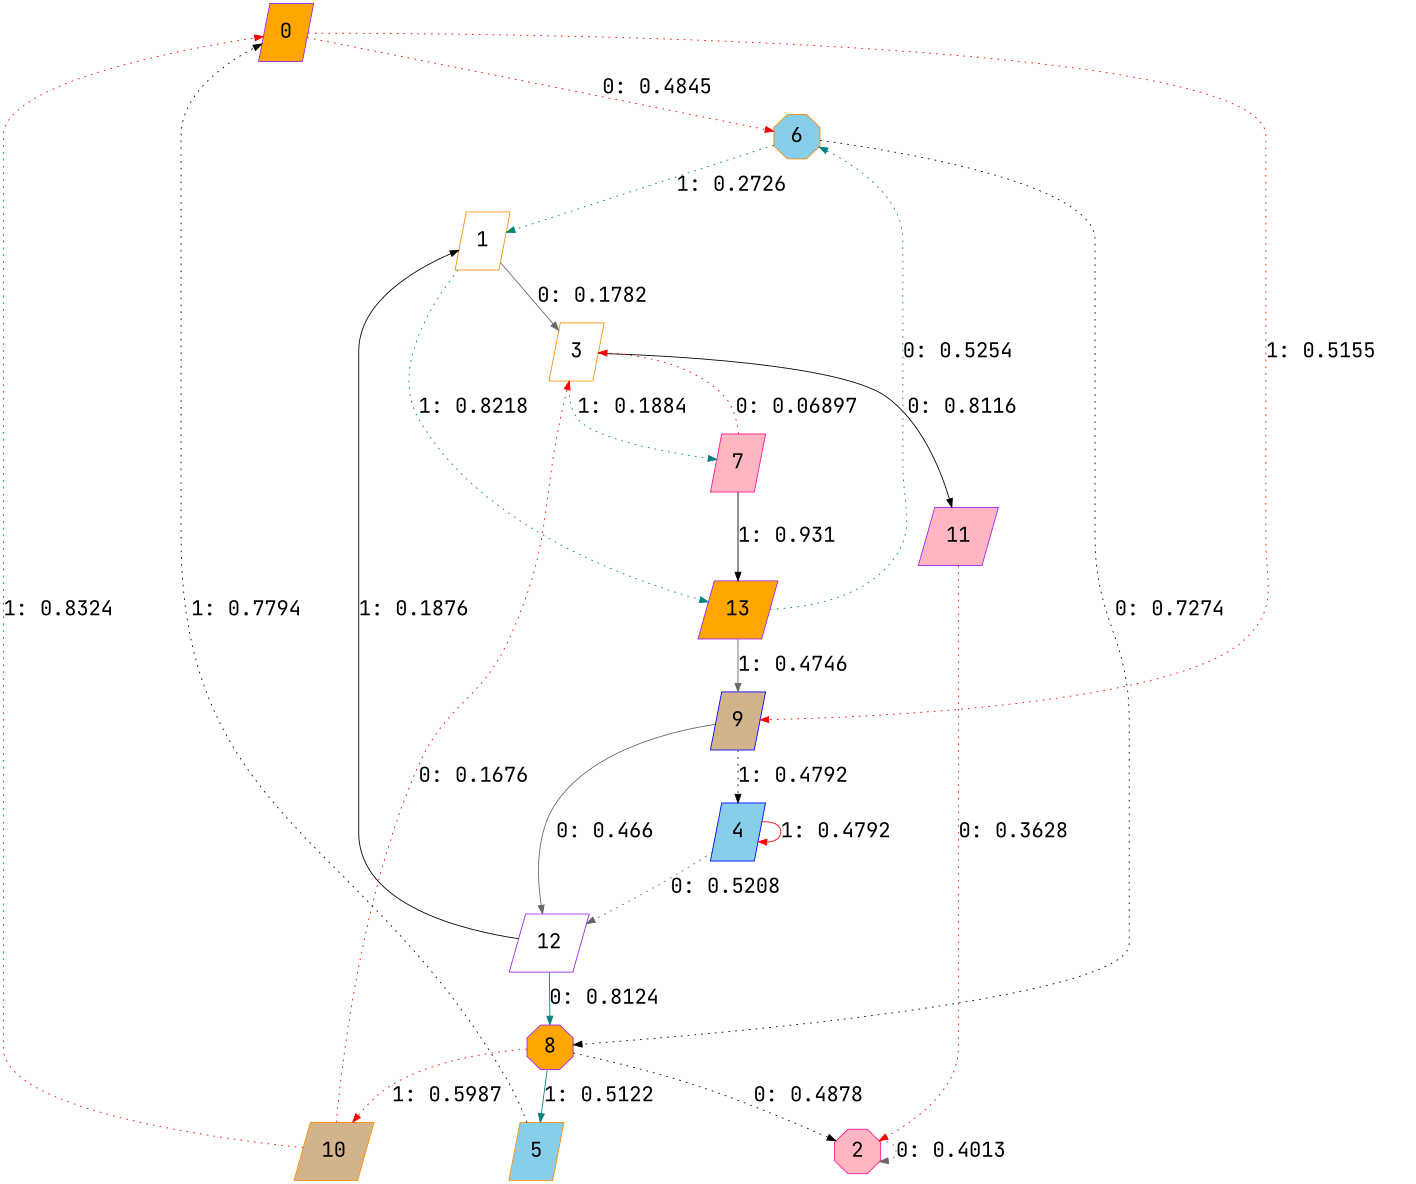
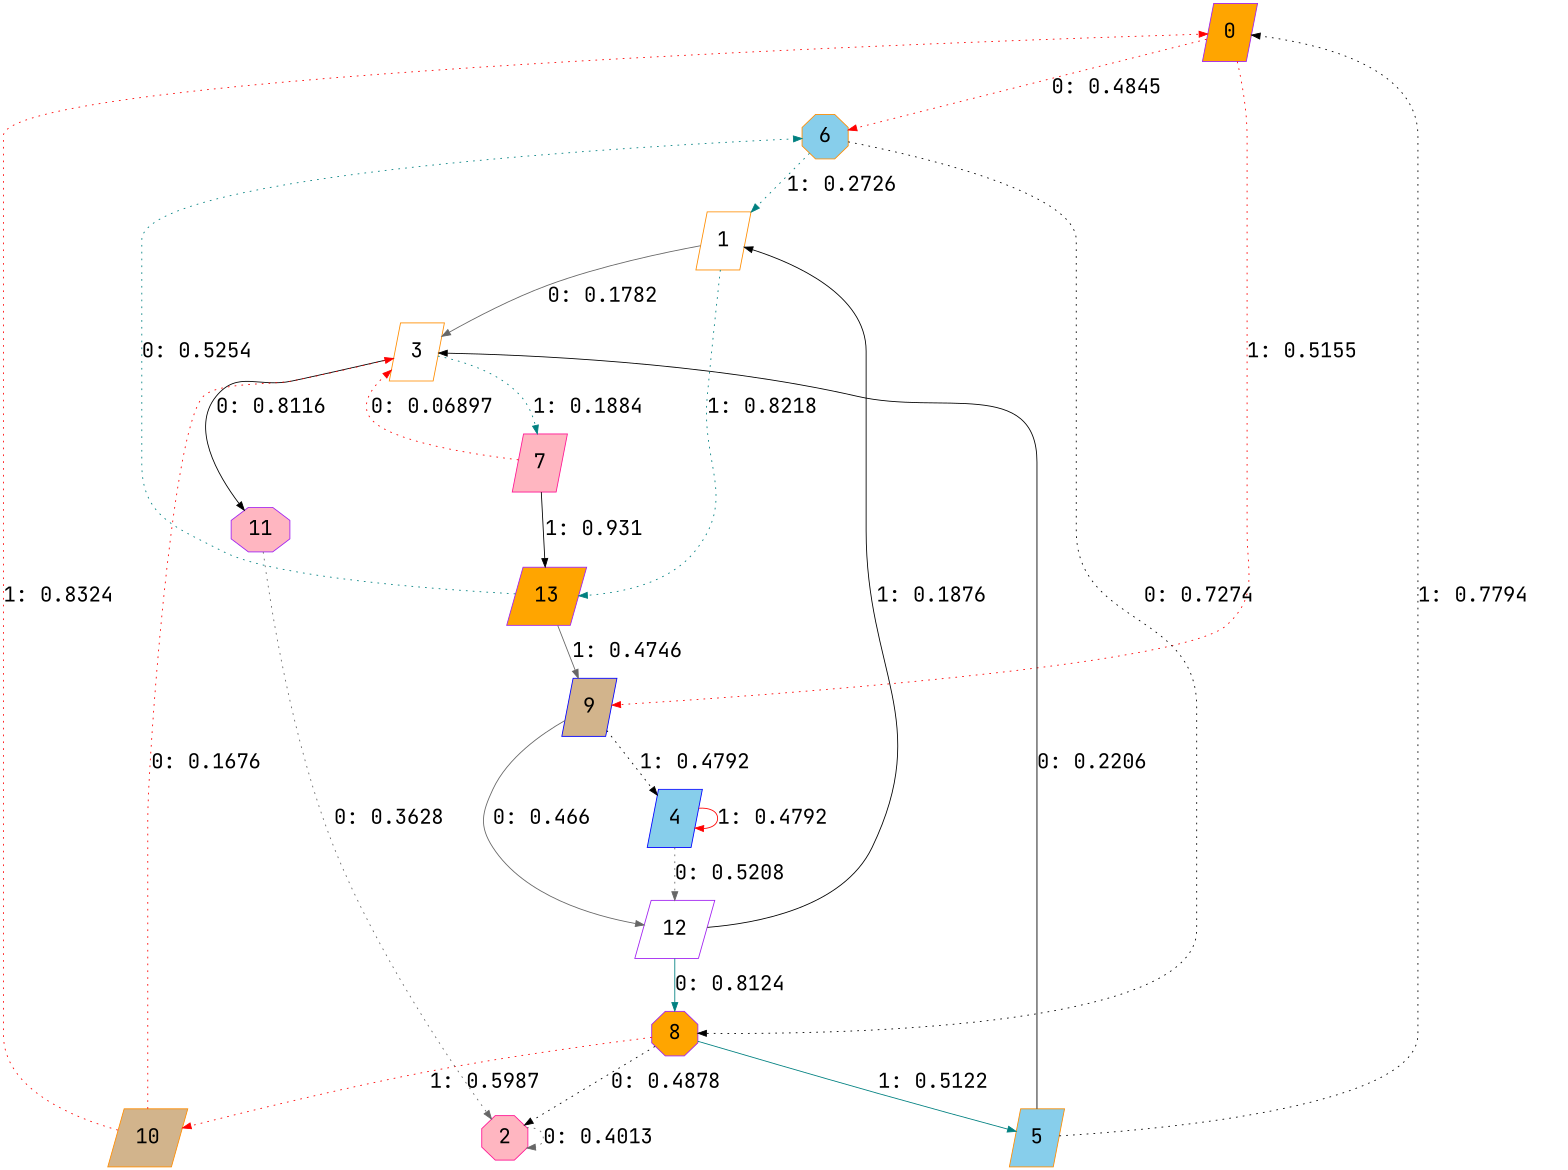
none -> (1037, 472)
(958, 536) -> (261, 530)
(958, 866) -> (334, 848)
